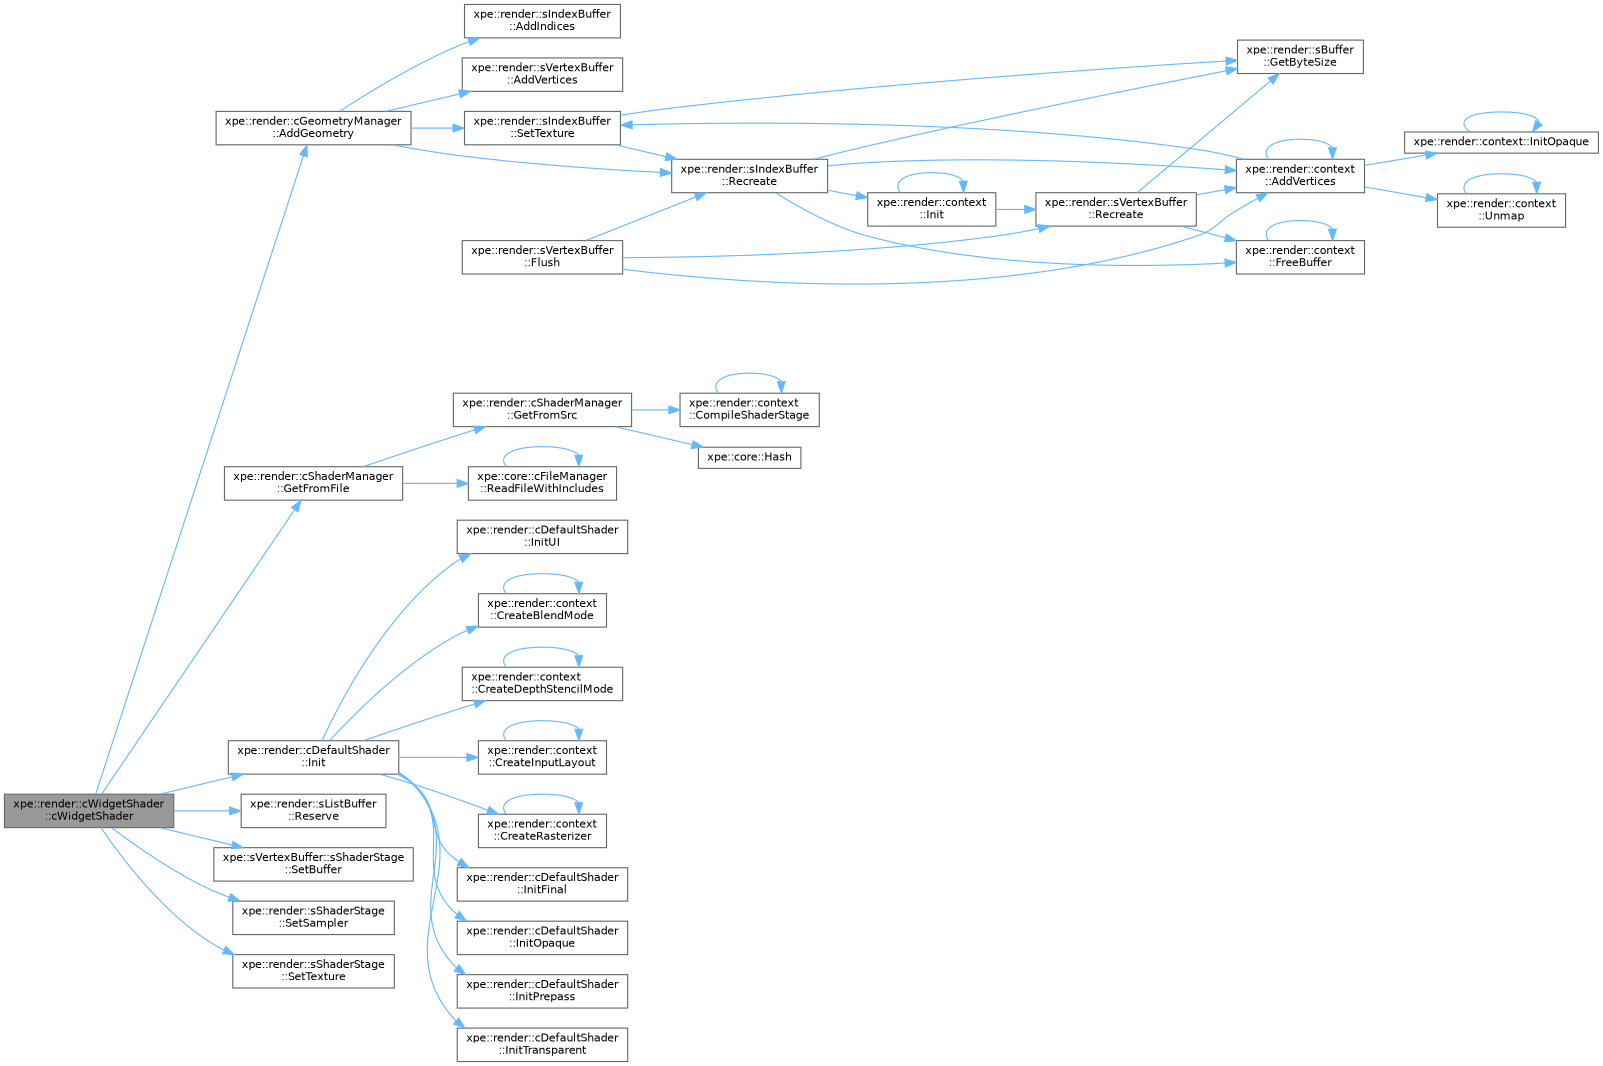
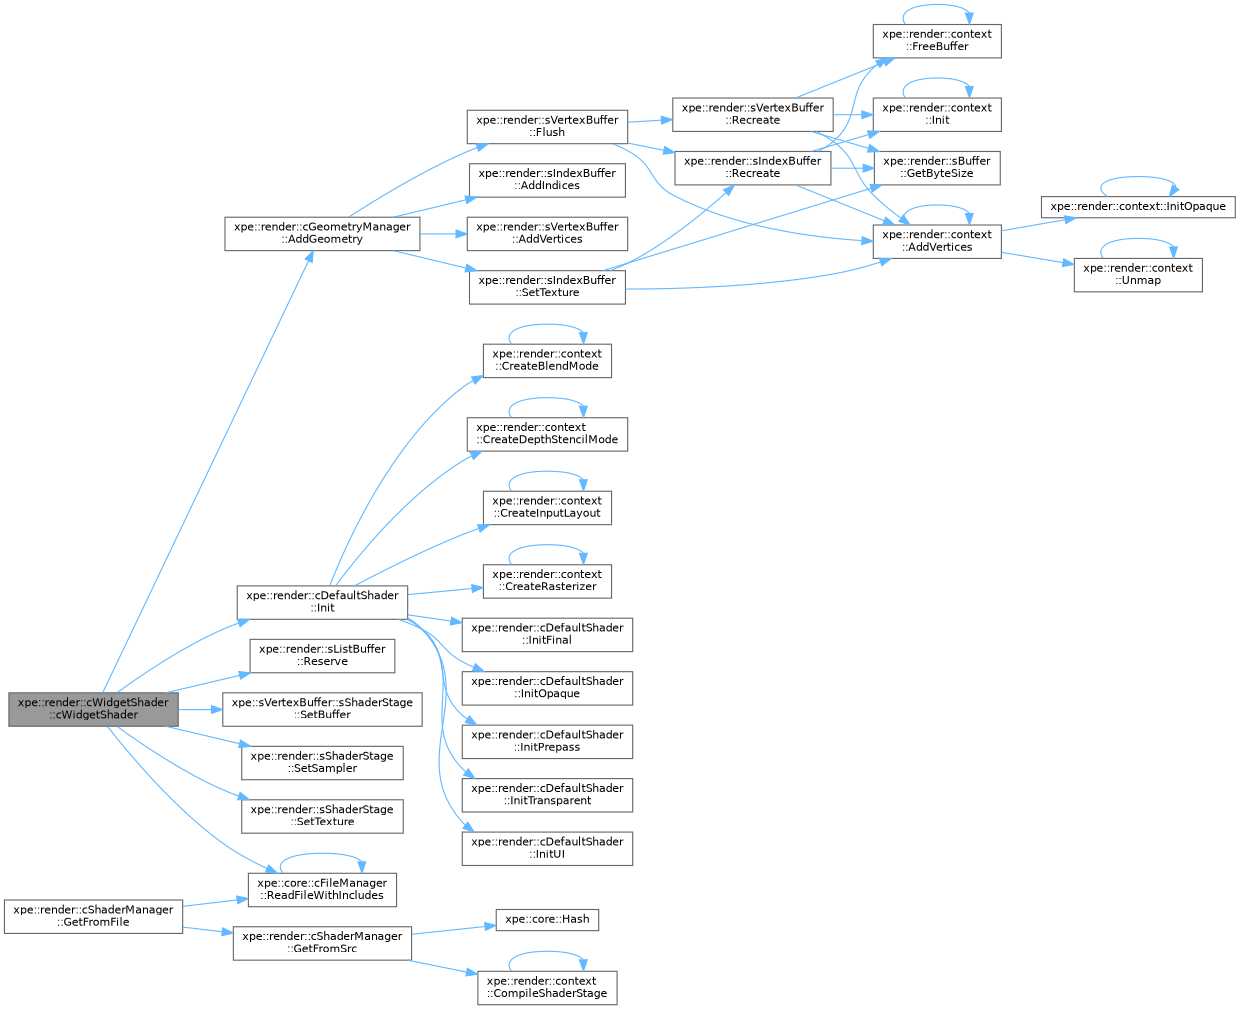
(909, 126) -> (754, 284)
(526, 163) -> (411, 179)
(1010, 209) -> (843, 115)
(198, 652) -> (180, 807)
